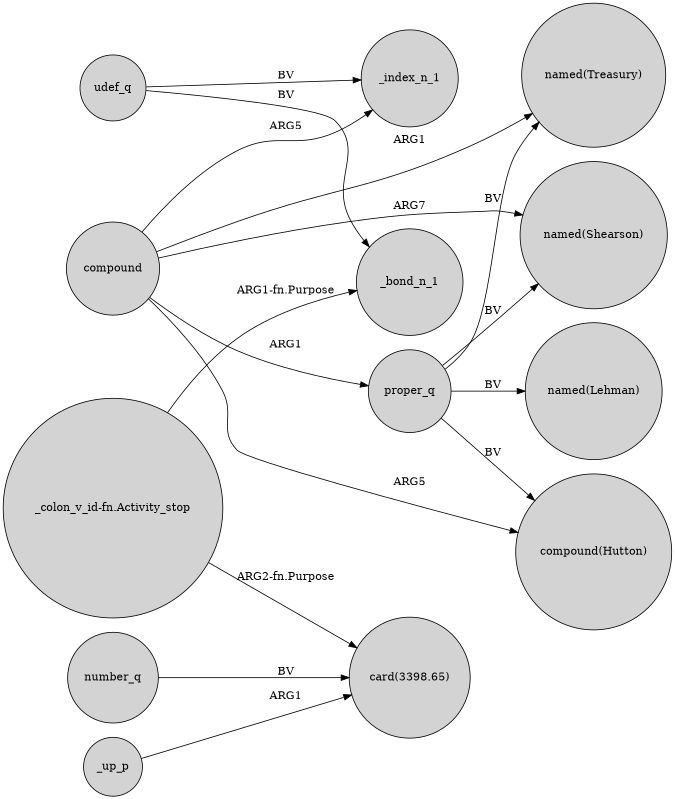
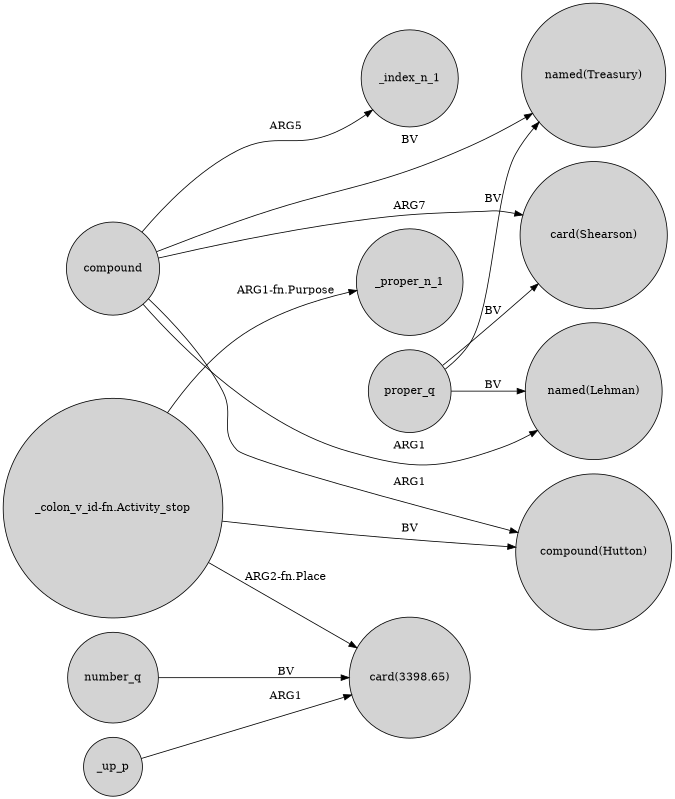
(113, 88) -> none
(410, 140) -> (410, 140)
(594, 235) -> (594, 235)
(410, 282) -> (410, 282)
(249, 355) -> (317, 440)
(485, 457) -> (365, 536)
(410, 482) -> (410, 482)
(286, 577) -> (286, 577)
